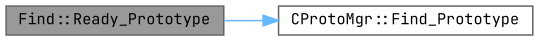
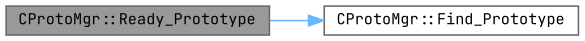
(115, 21) -> (138, 21)
